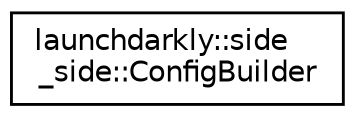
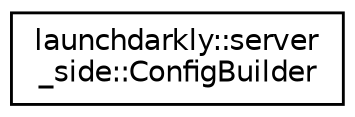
(177, 59) -> (177, 59)
